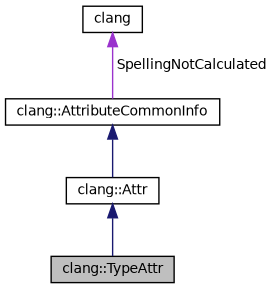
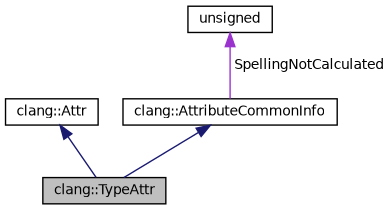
(113, 19) -> (230, 19)
(113, 158) -> (161, 155)
